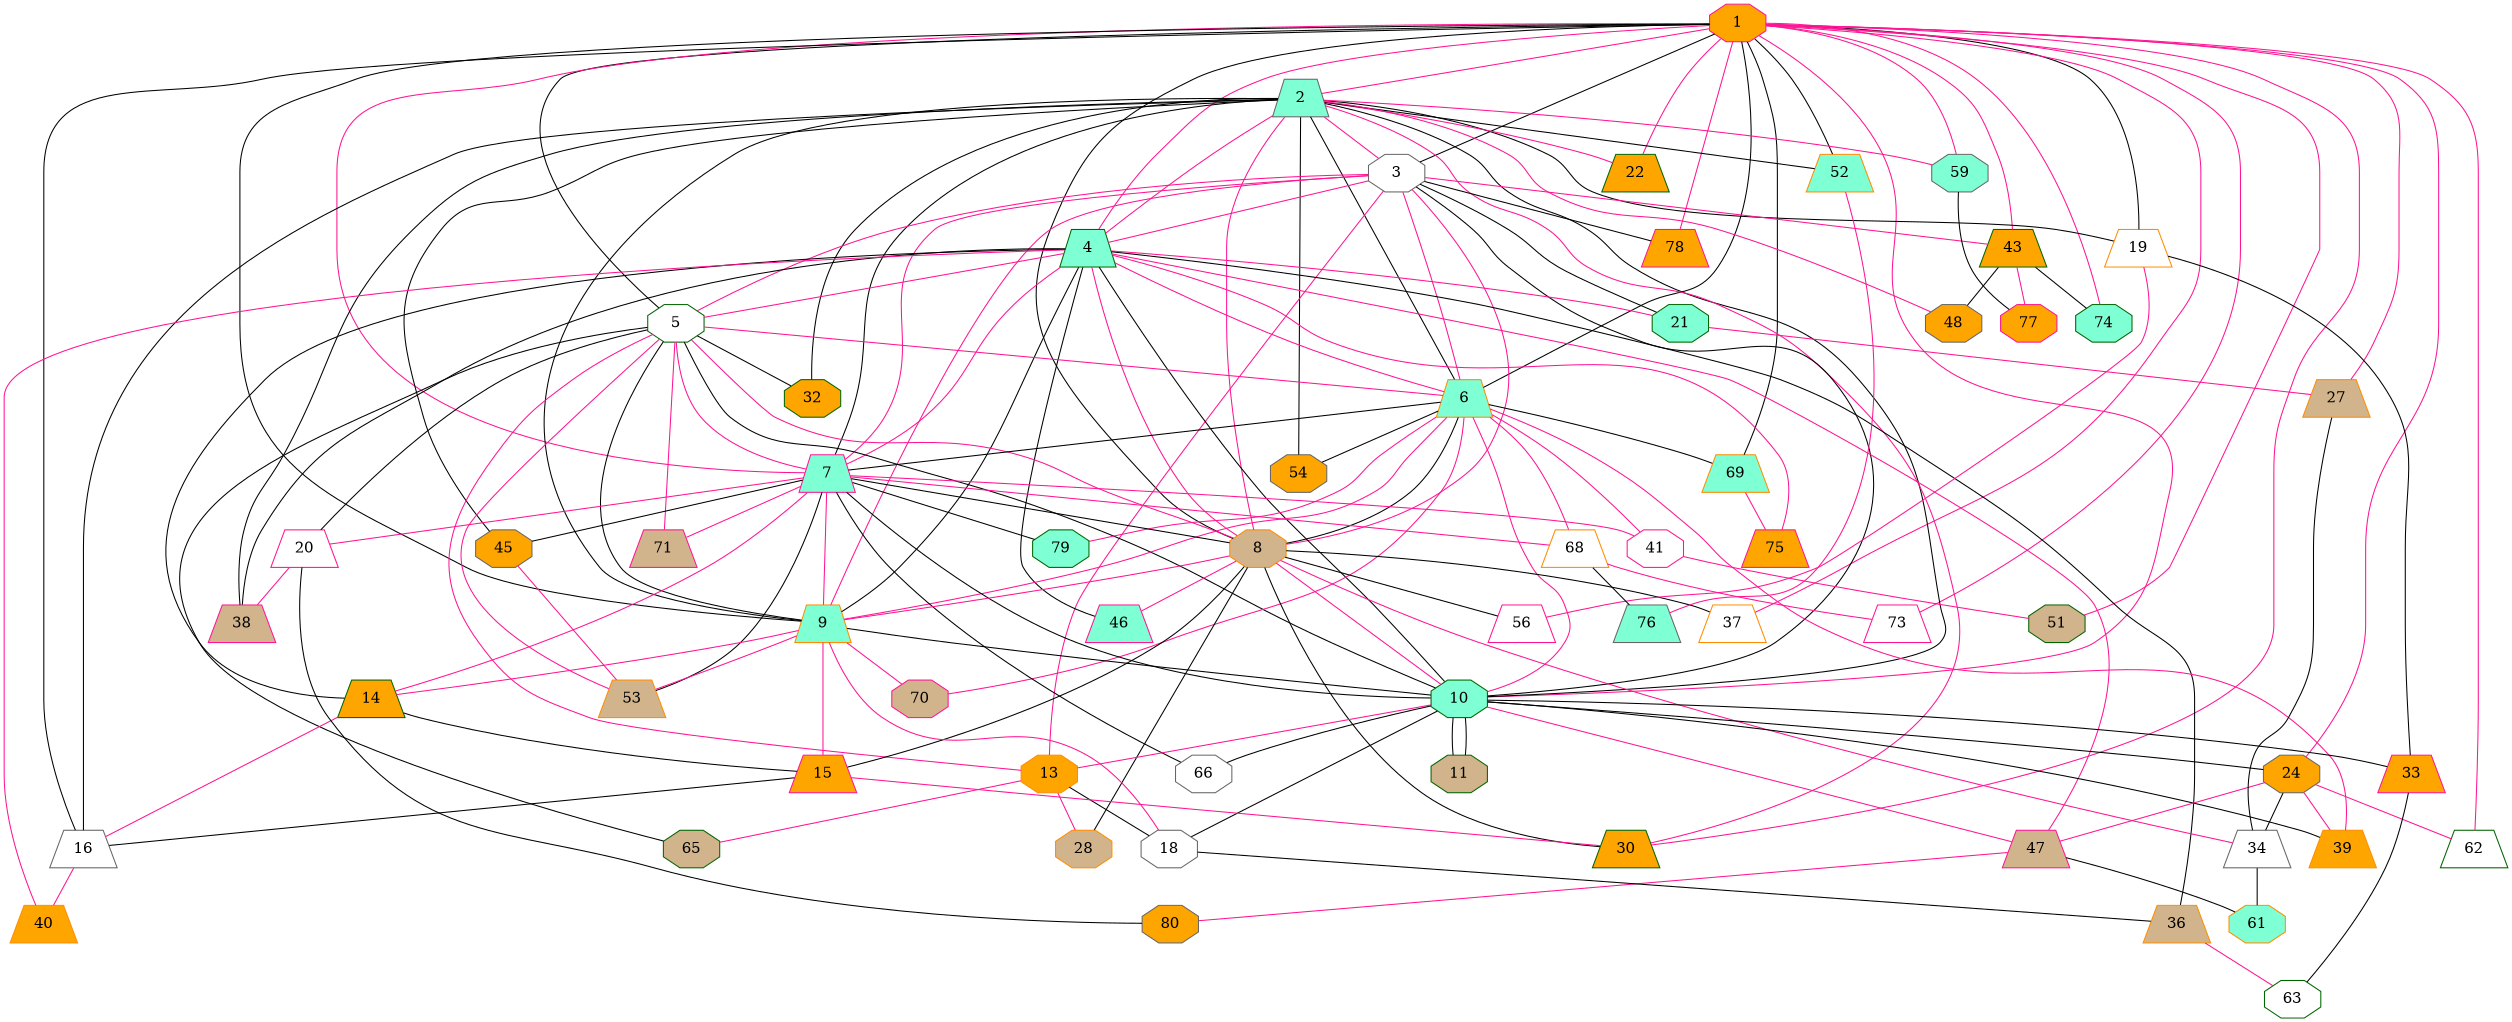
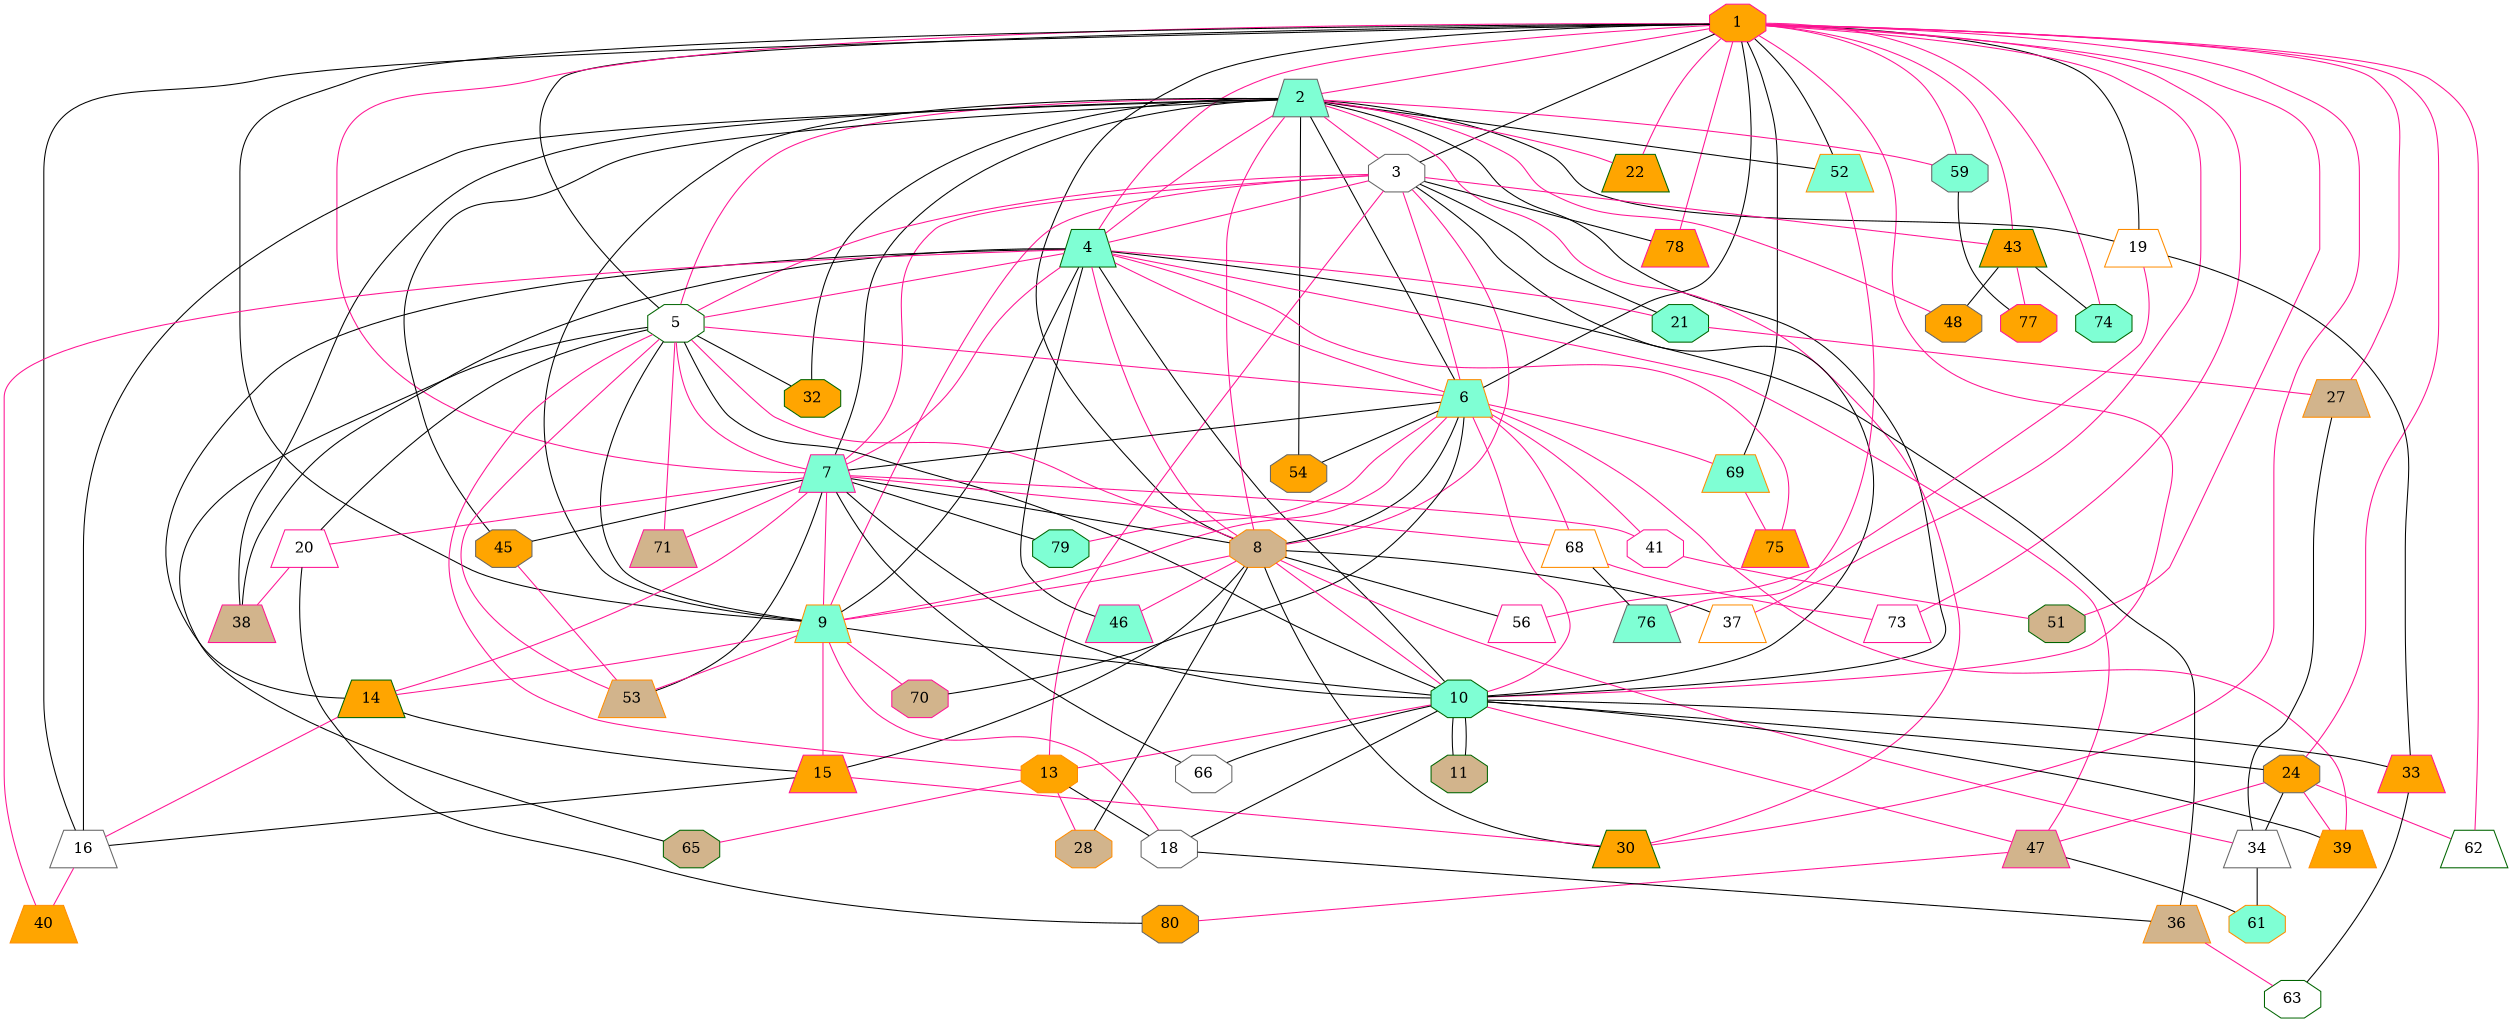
none -> (816, 138)
(1601, 431) -> (1601, 431)
(1249, 614) -> (1249, 614)
